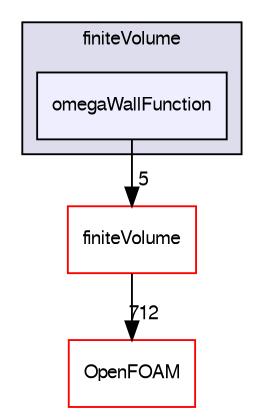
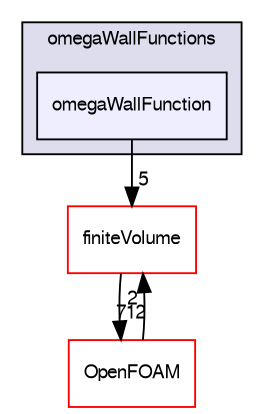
(132, 40) -> (132, 40)
none -> (144, 316)
